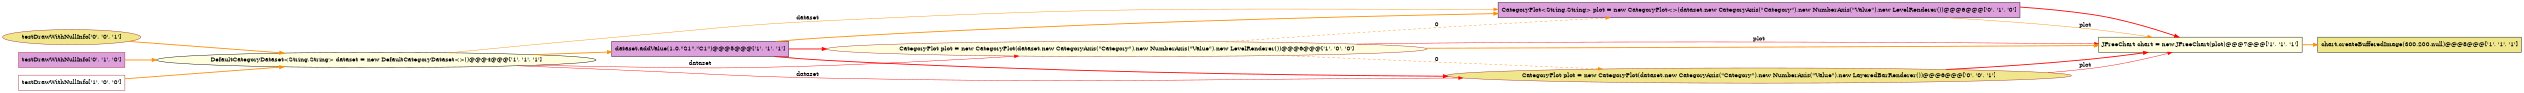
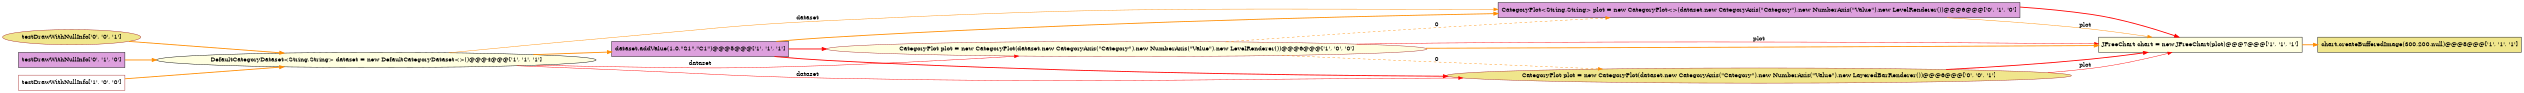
(72, 60) -> (72, 60)
